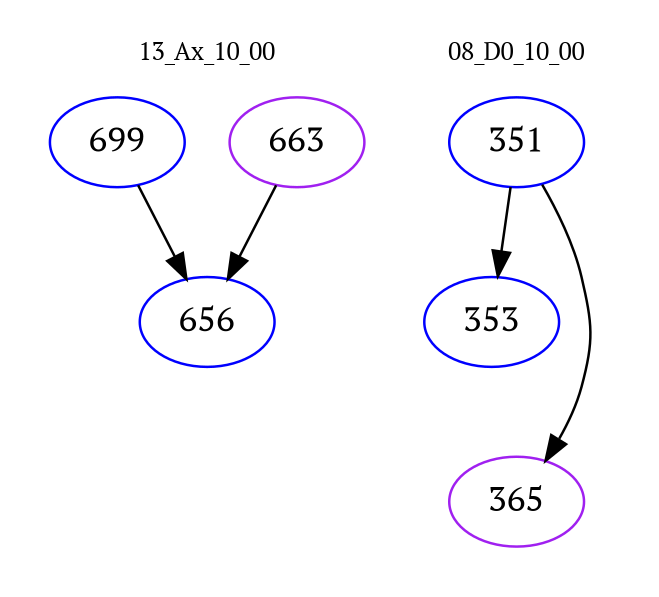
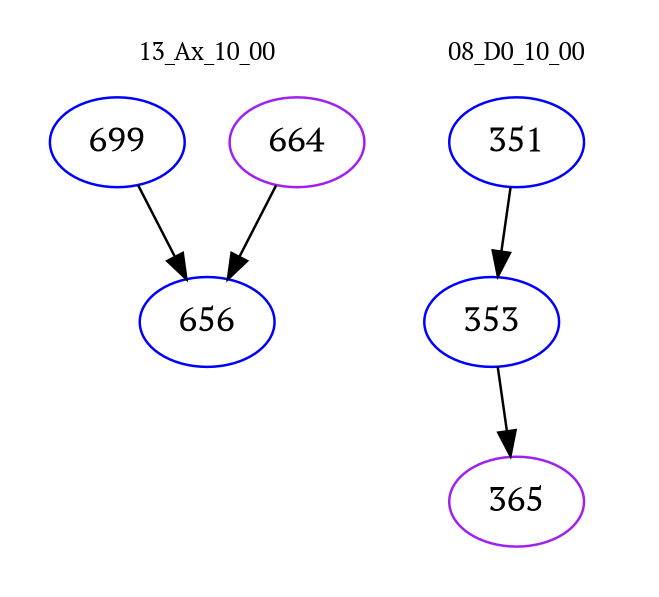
(297, 142) -> (297, 142)
(588, 310) -> (502, 399)
